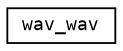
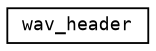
(61, 26) -> (78, 26)
